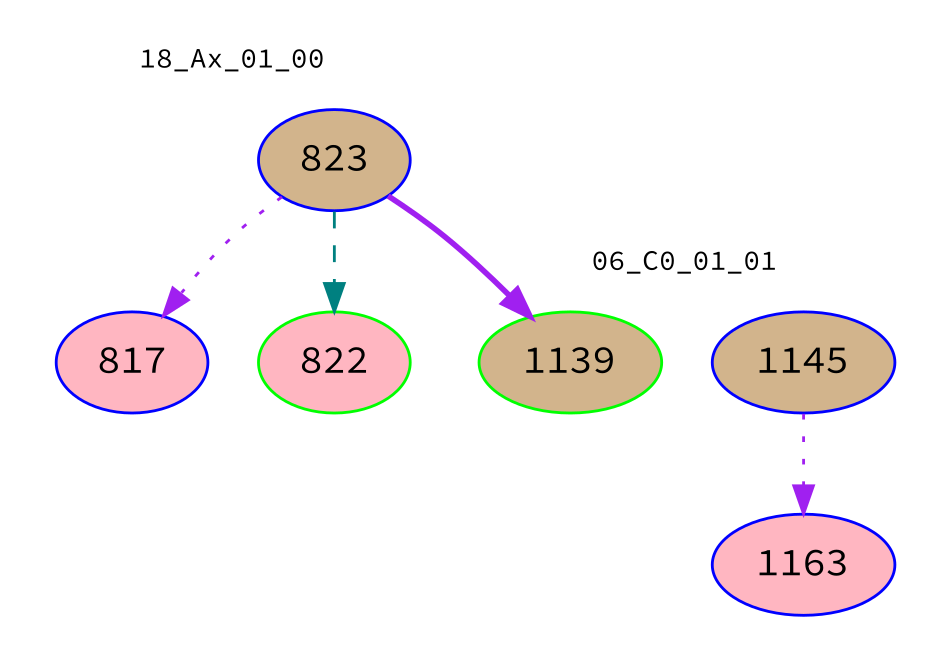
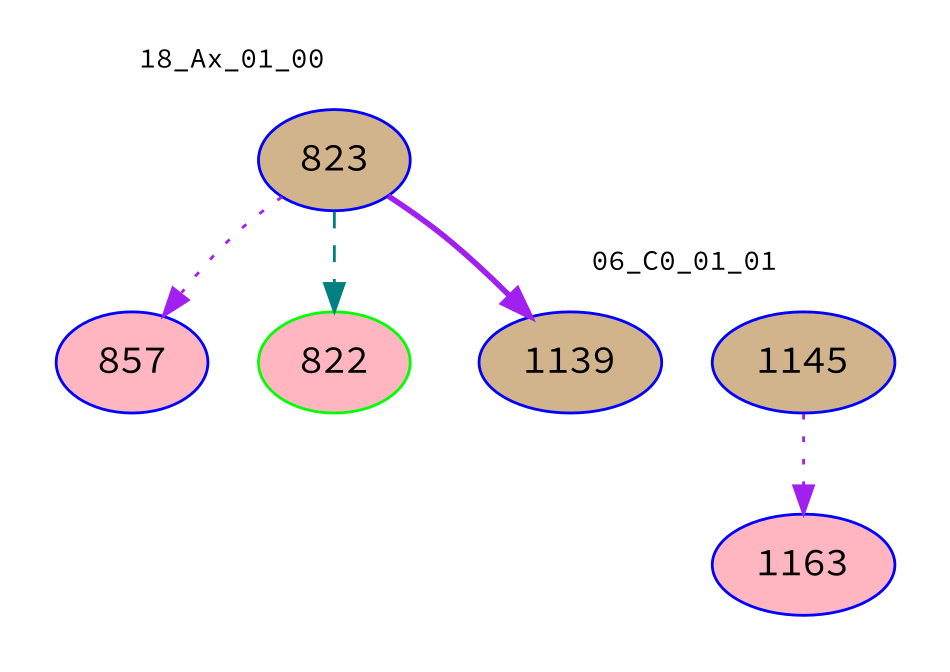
(132, 362) -> (132, 362)
(570, 362) -> (570, 362)
